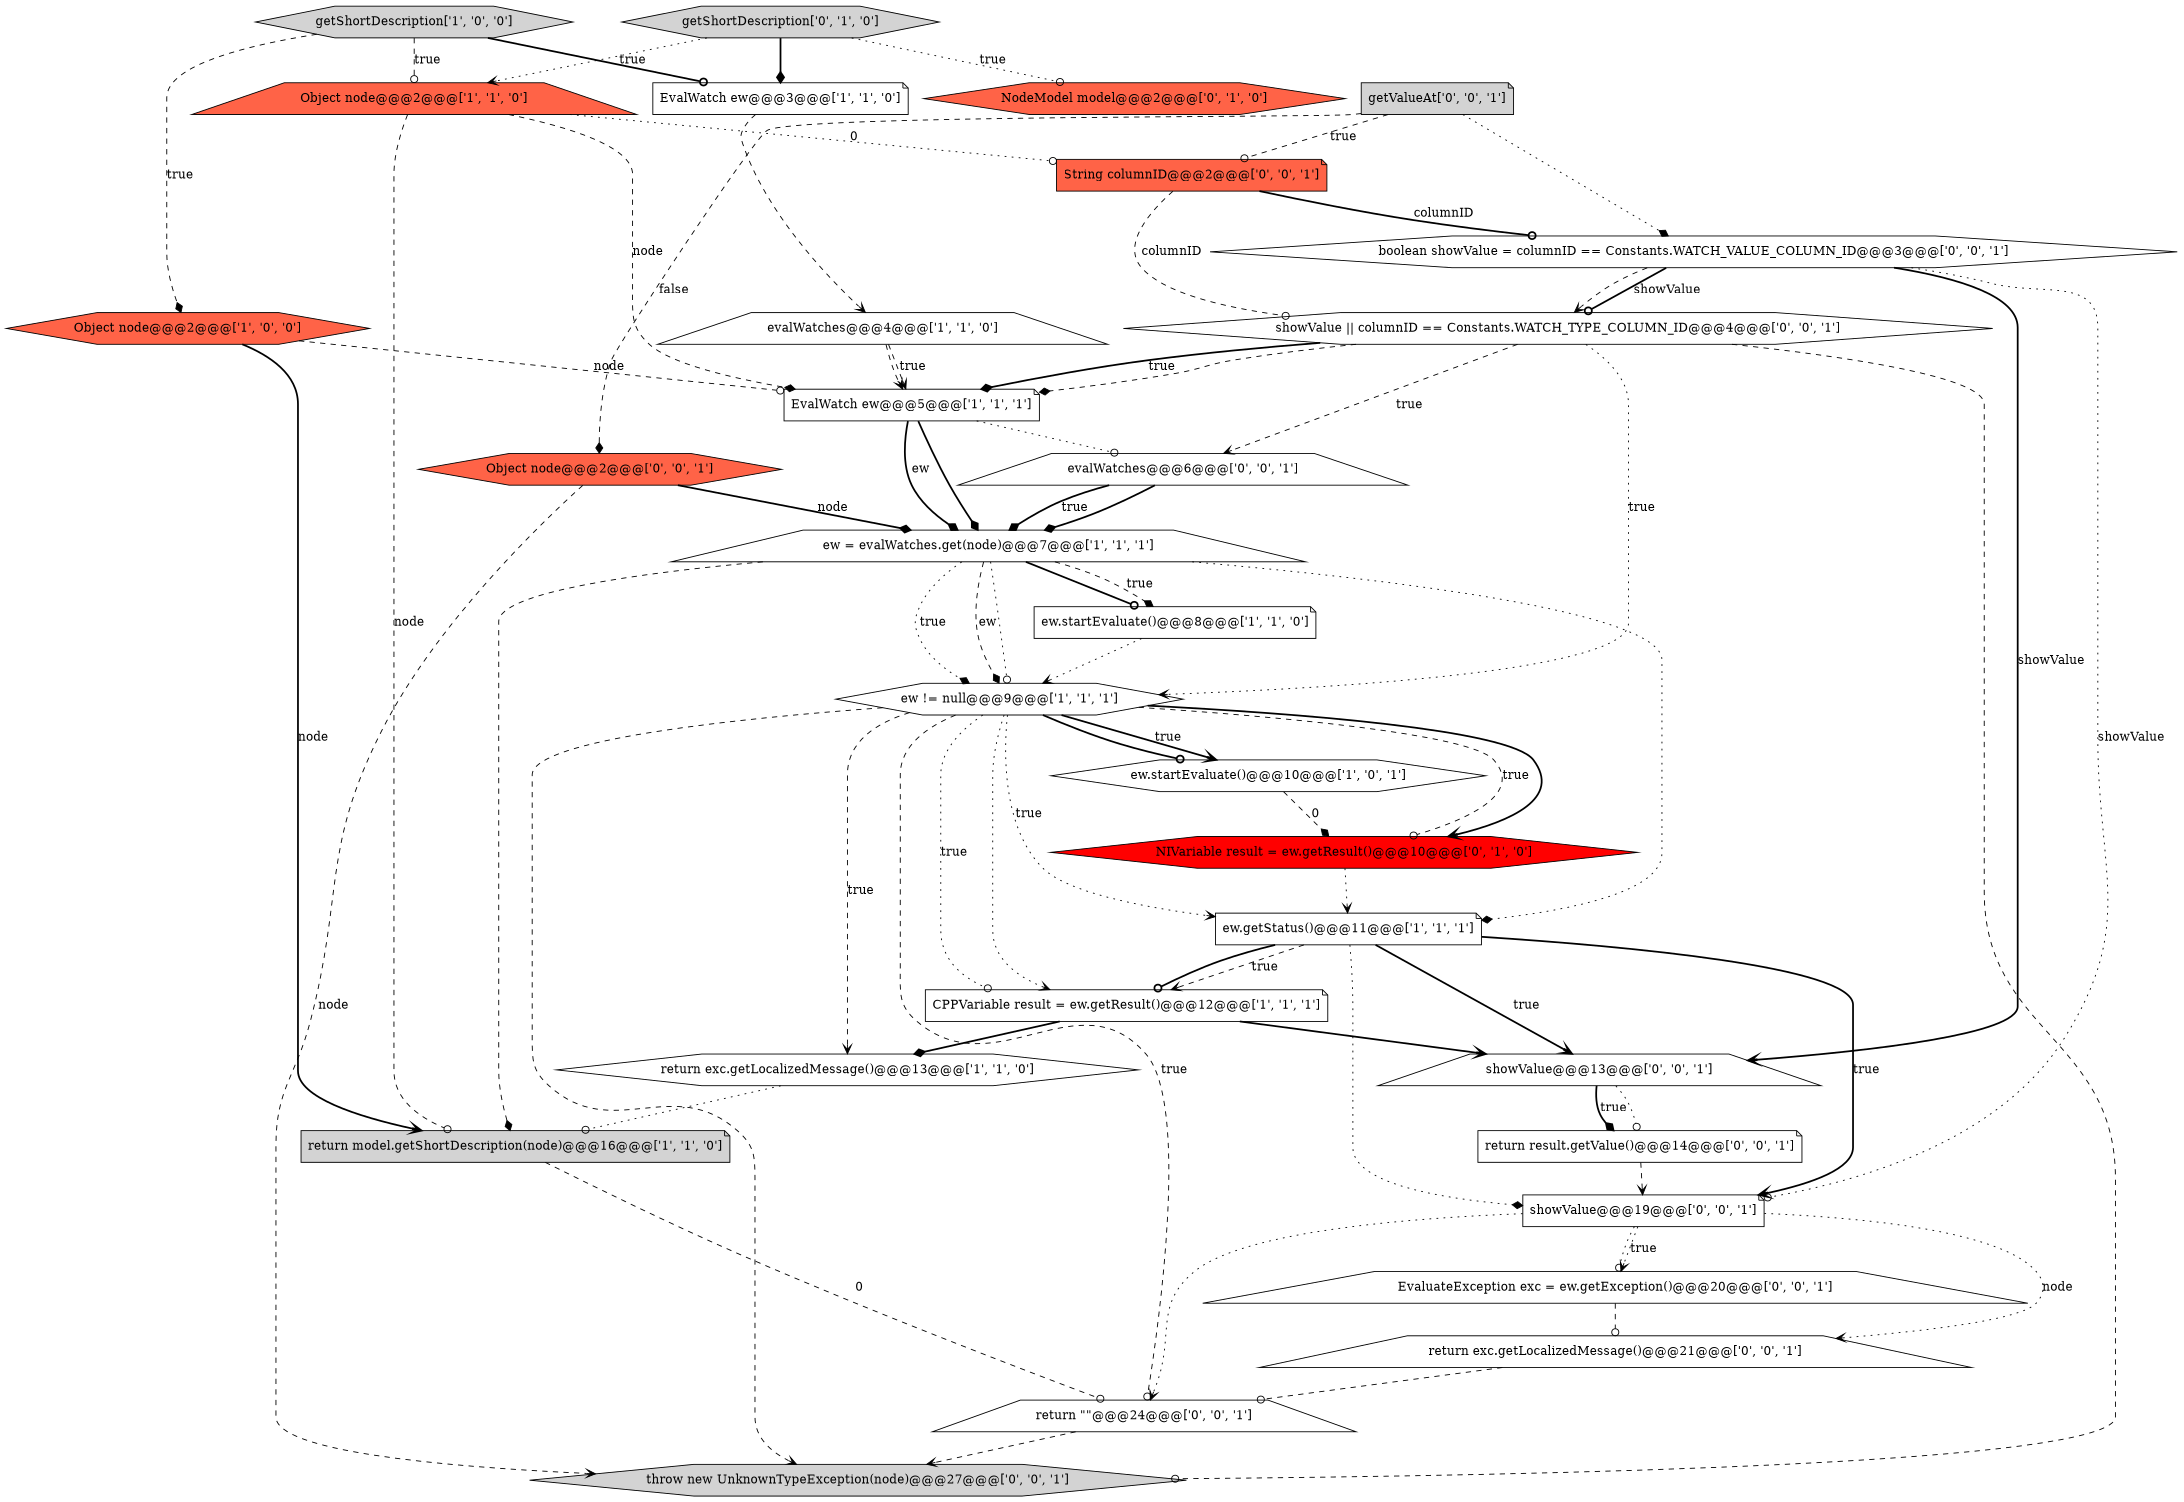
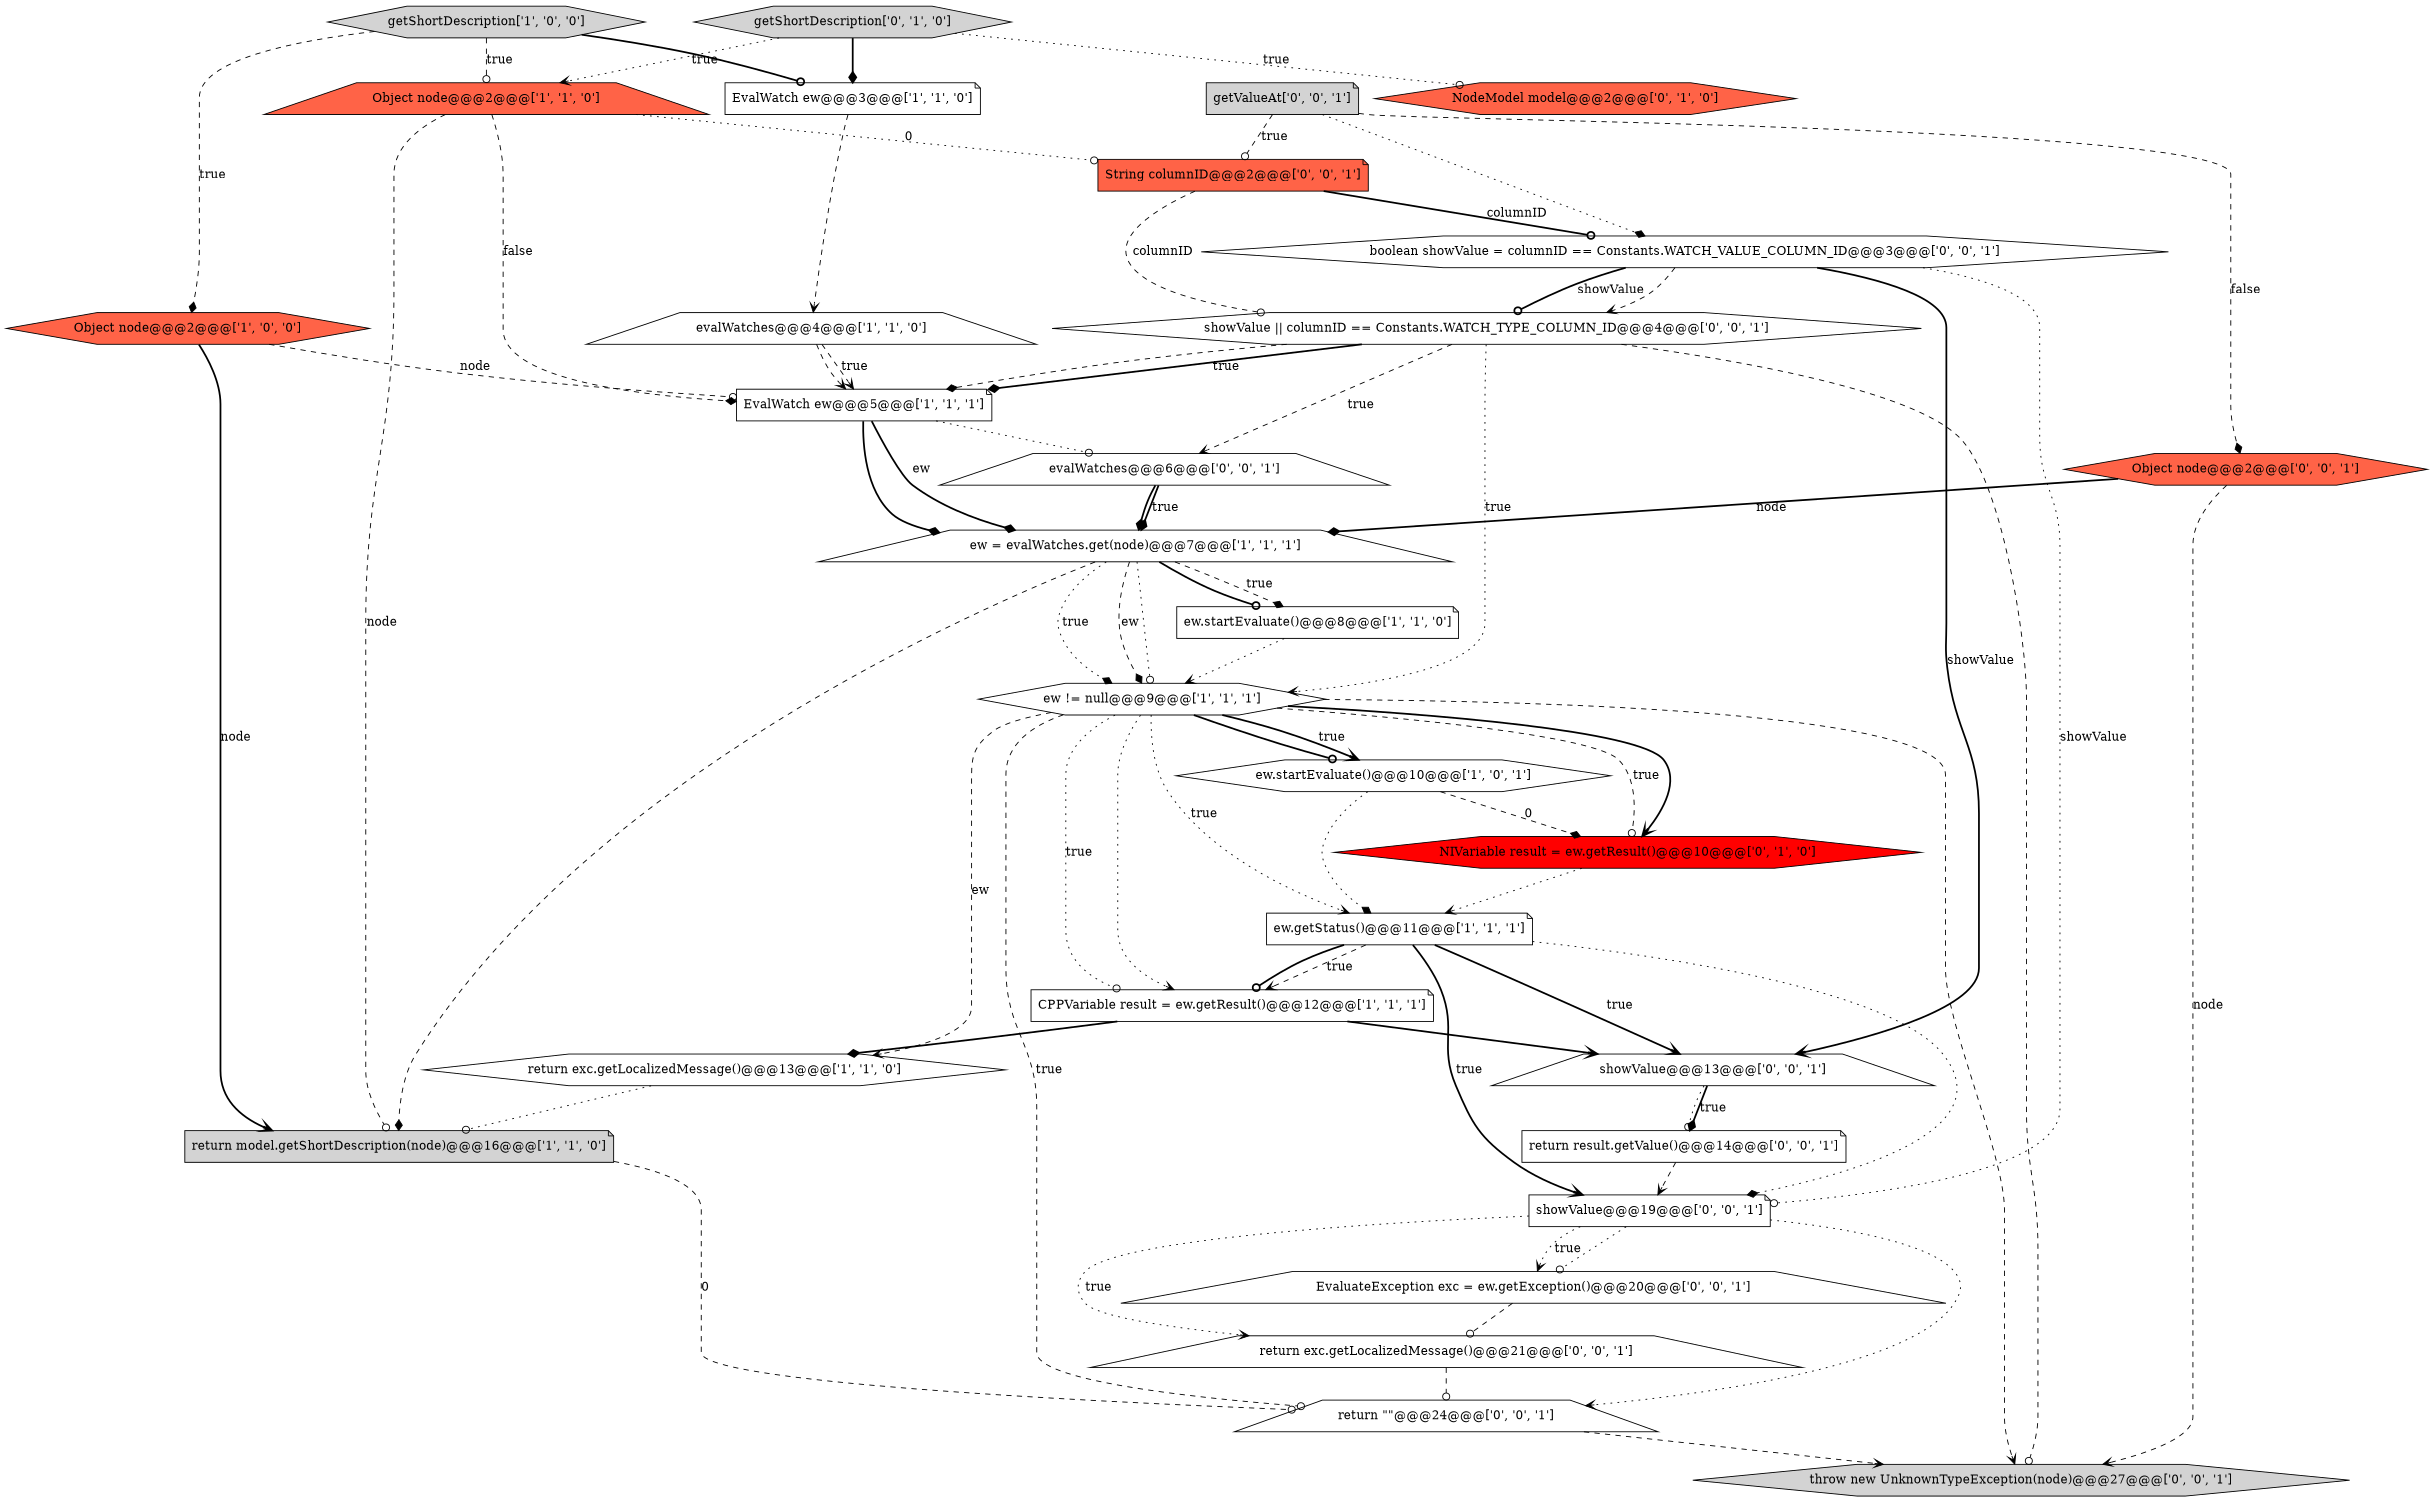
(648, 252) -> (518, 252)
(1602, 623) -> (1323, 848)
(861, 891) -> (981, 891)
(2058, 1287) -> (1099, 1287)
